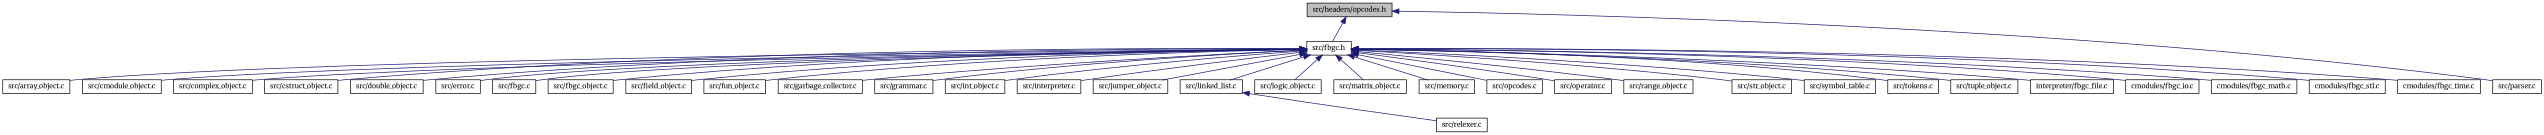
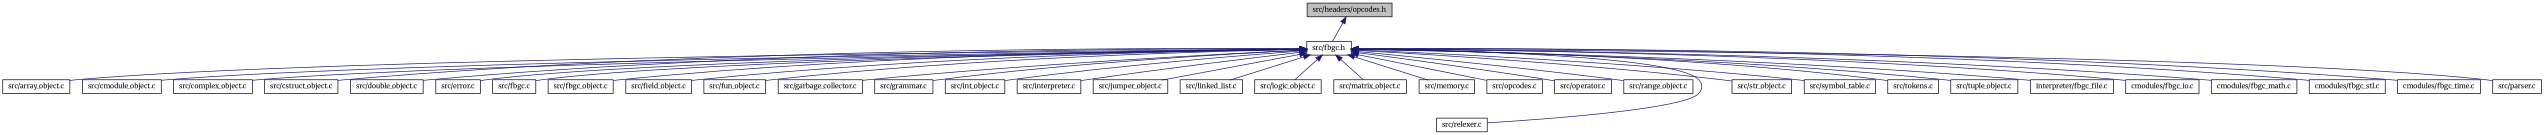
(1947, 32) -> (2209, 63)
(1343, 108) -> (1699, 93)
